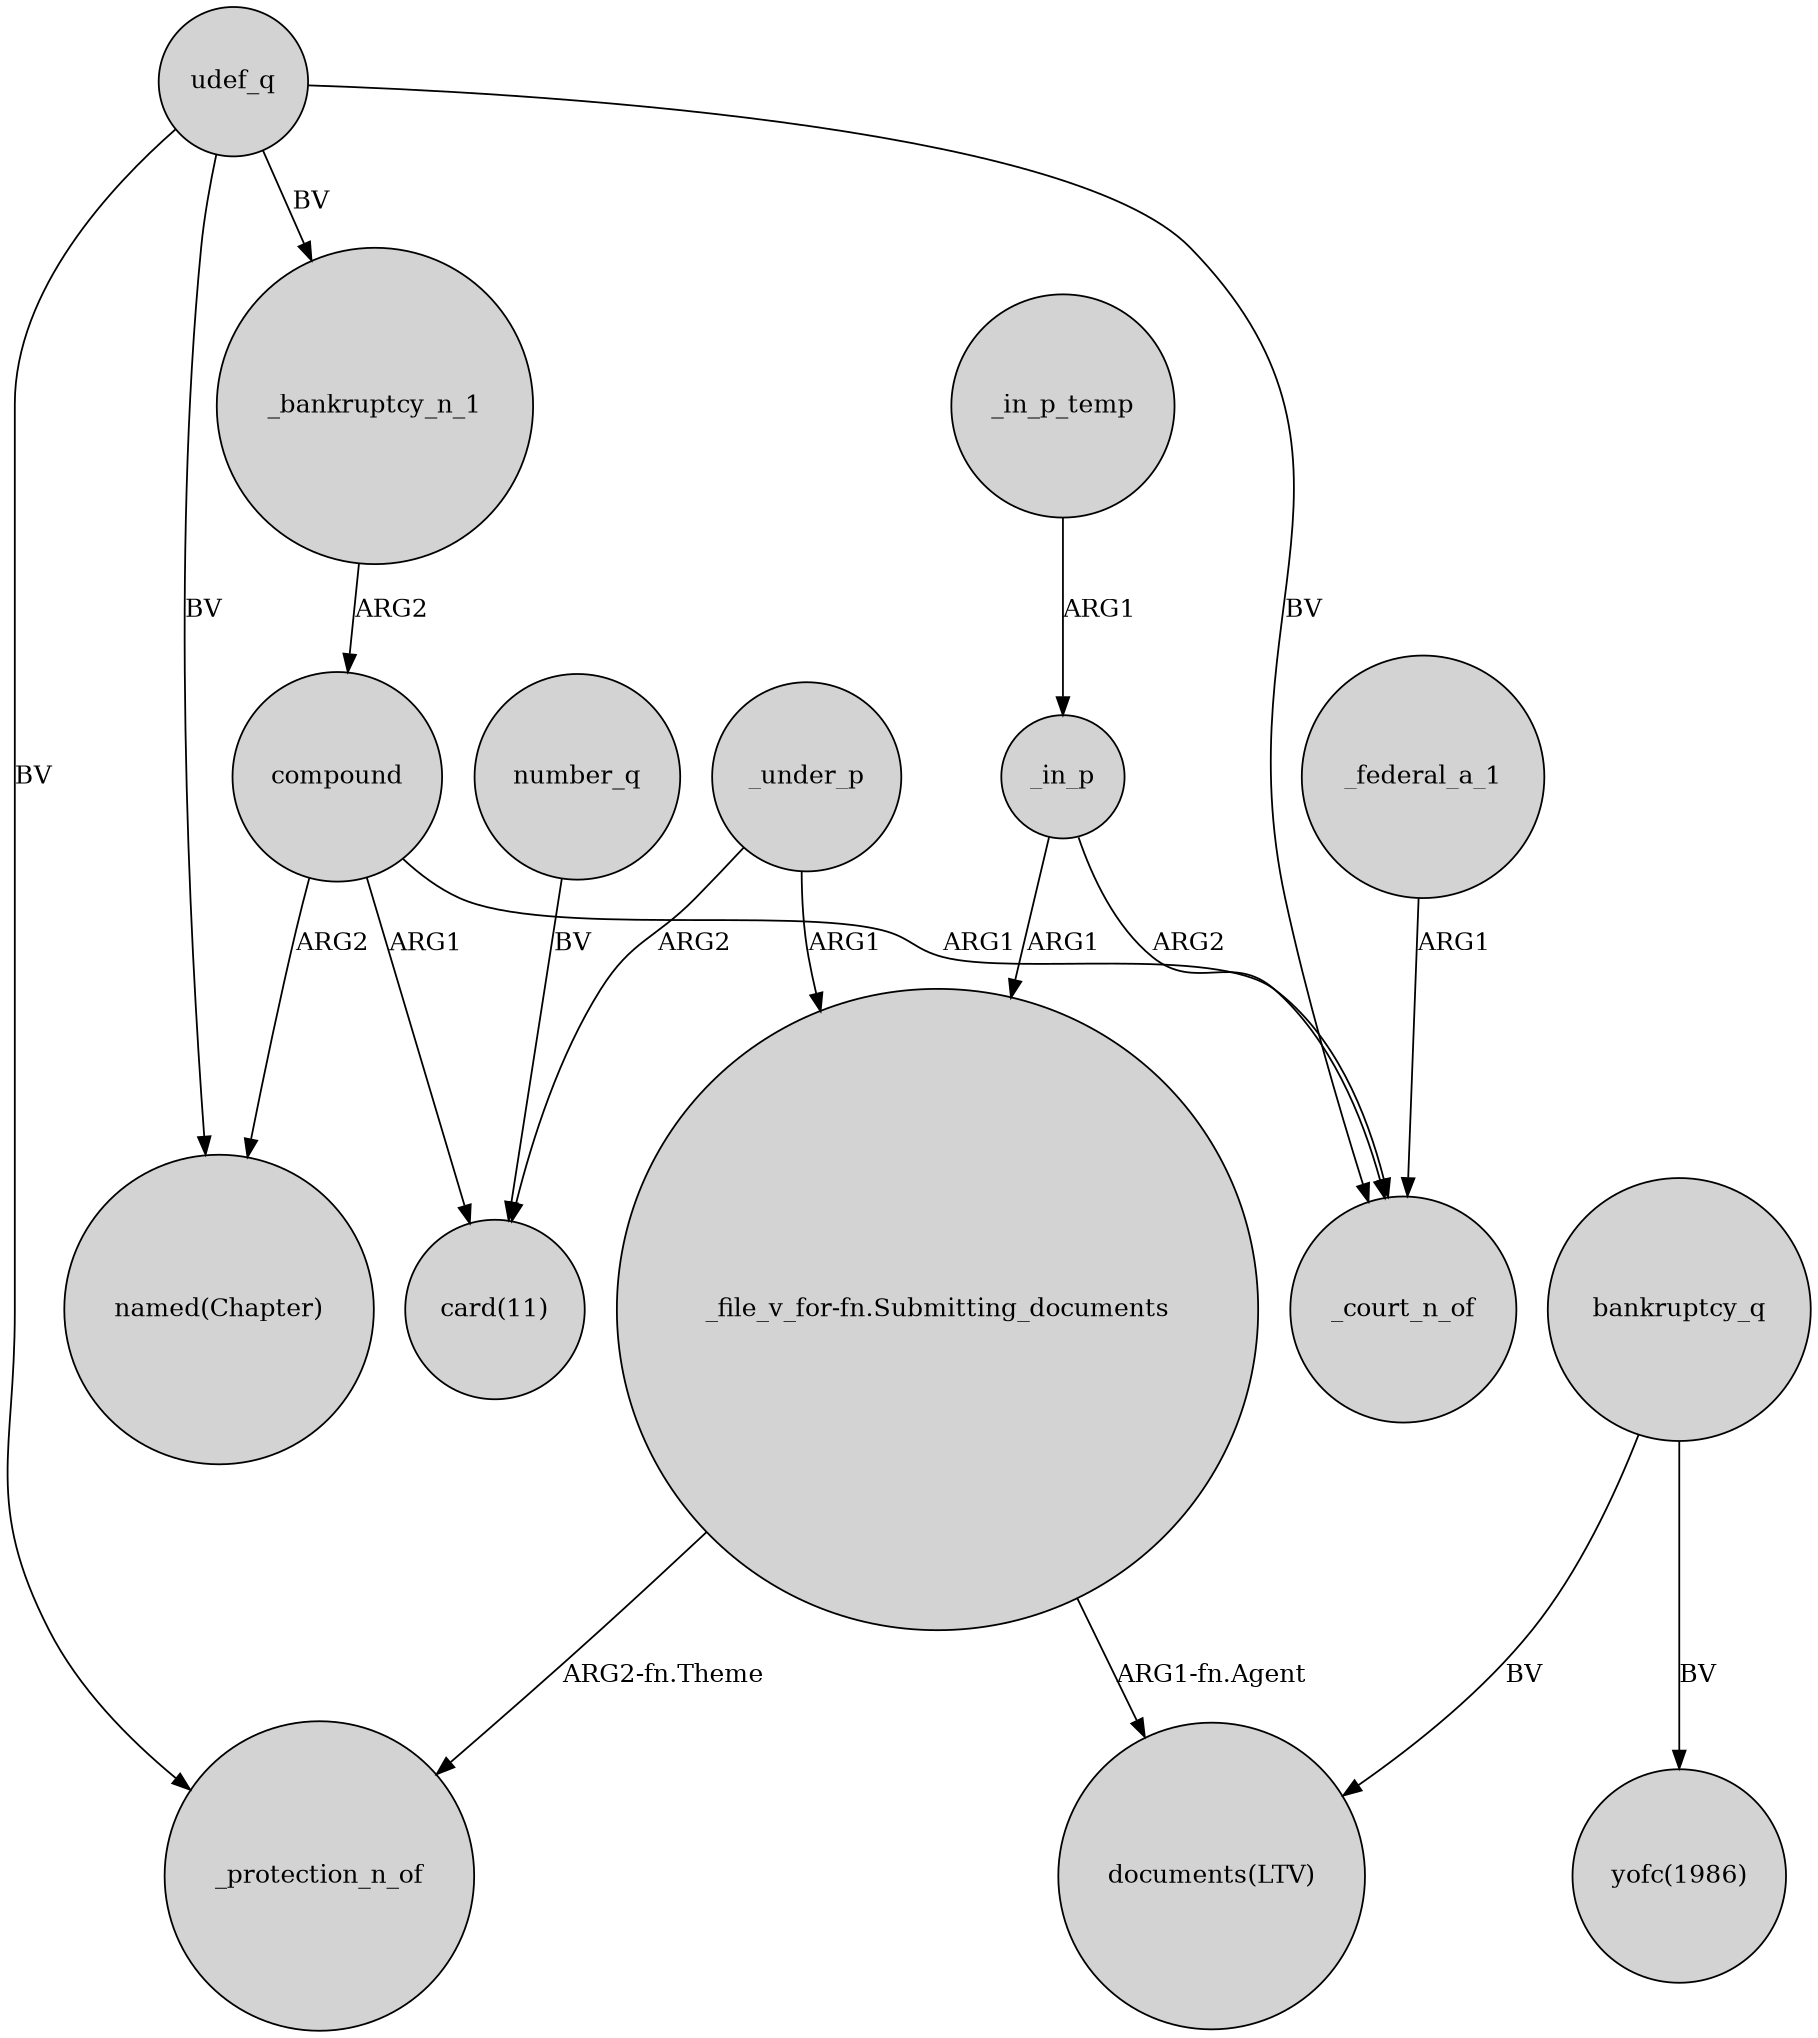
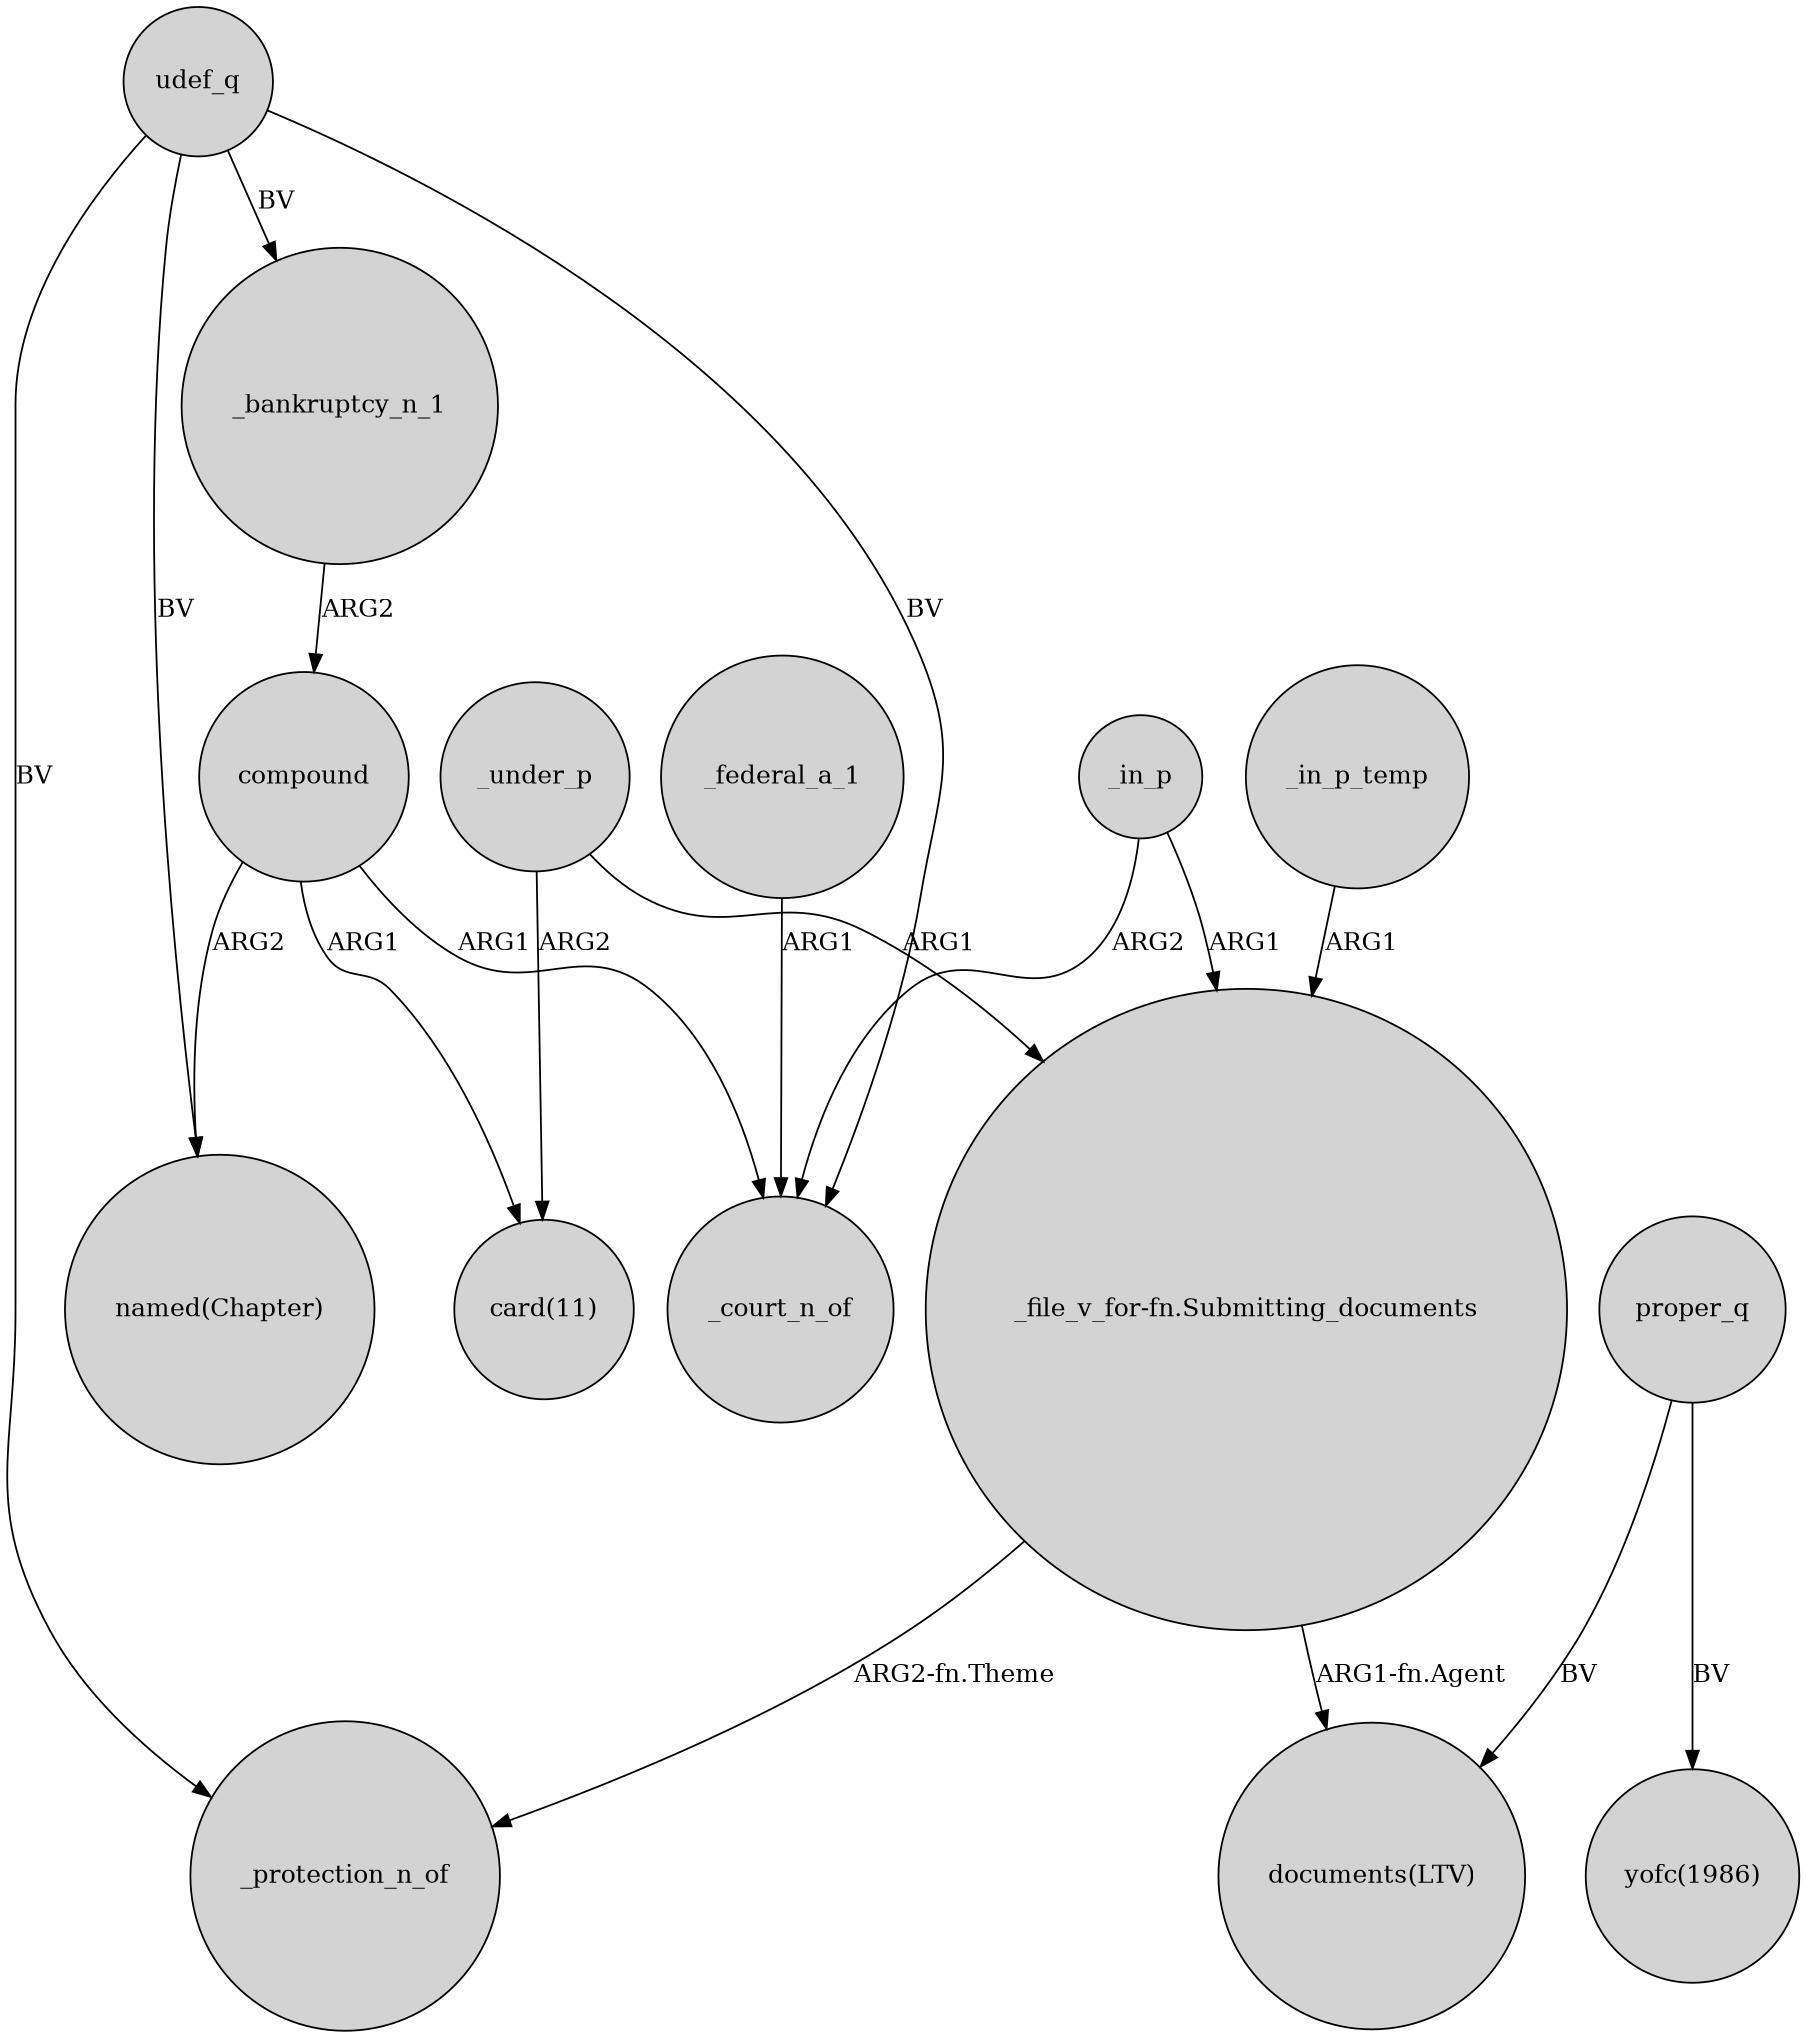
(1063, 607) -> (1325, 932)
(577, 777) -> none
(1679, 1309) -> (1692, 1309)
